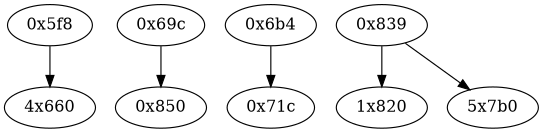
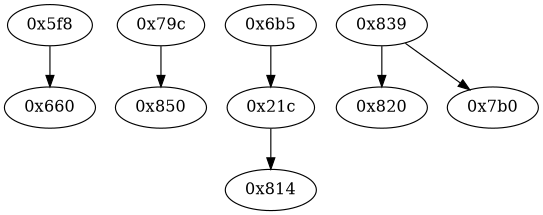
(161, 25) -> (161, 25)
(271, 25) -> (271, 25)
(50, 108) -> (50, 108)
(271, 108) -> (271, 108)
(382, 108) -> (382, 108)
(493, 108) -> (493, 108)
none -> (271, 190)
